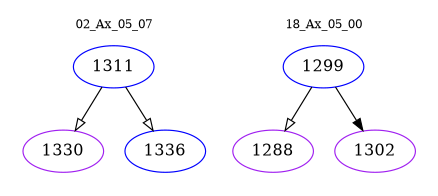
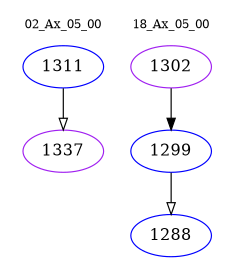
(114, 25) -> (63, 25)
(346, 104) -> (171, 103)
(63, 151) -> (63, 151)
(165, 151) -> none
(273, 151) -> (171, 236)
